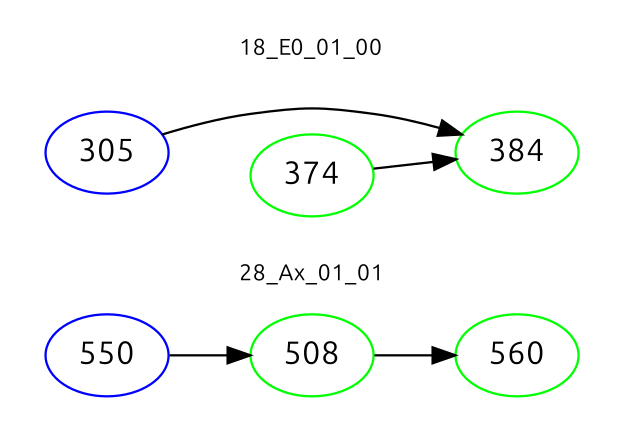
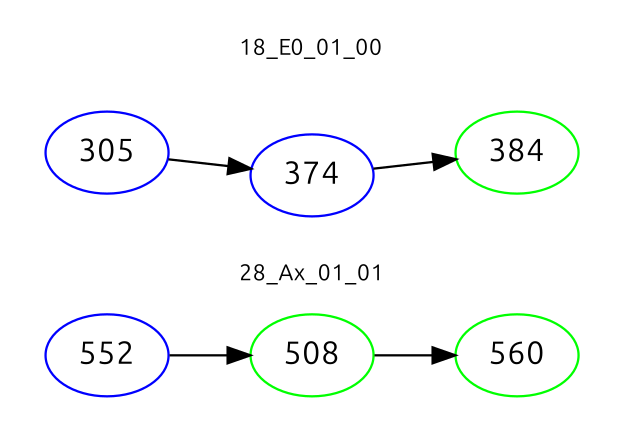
(301, 109) -> (198, 163)
(312, 175) -> (312, 175)
(107, 355) -> (107, 355)
